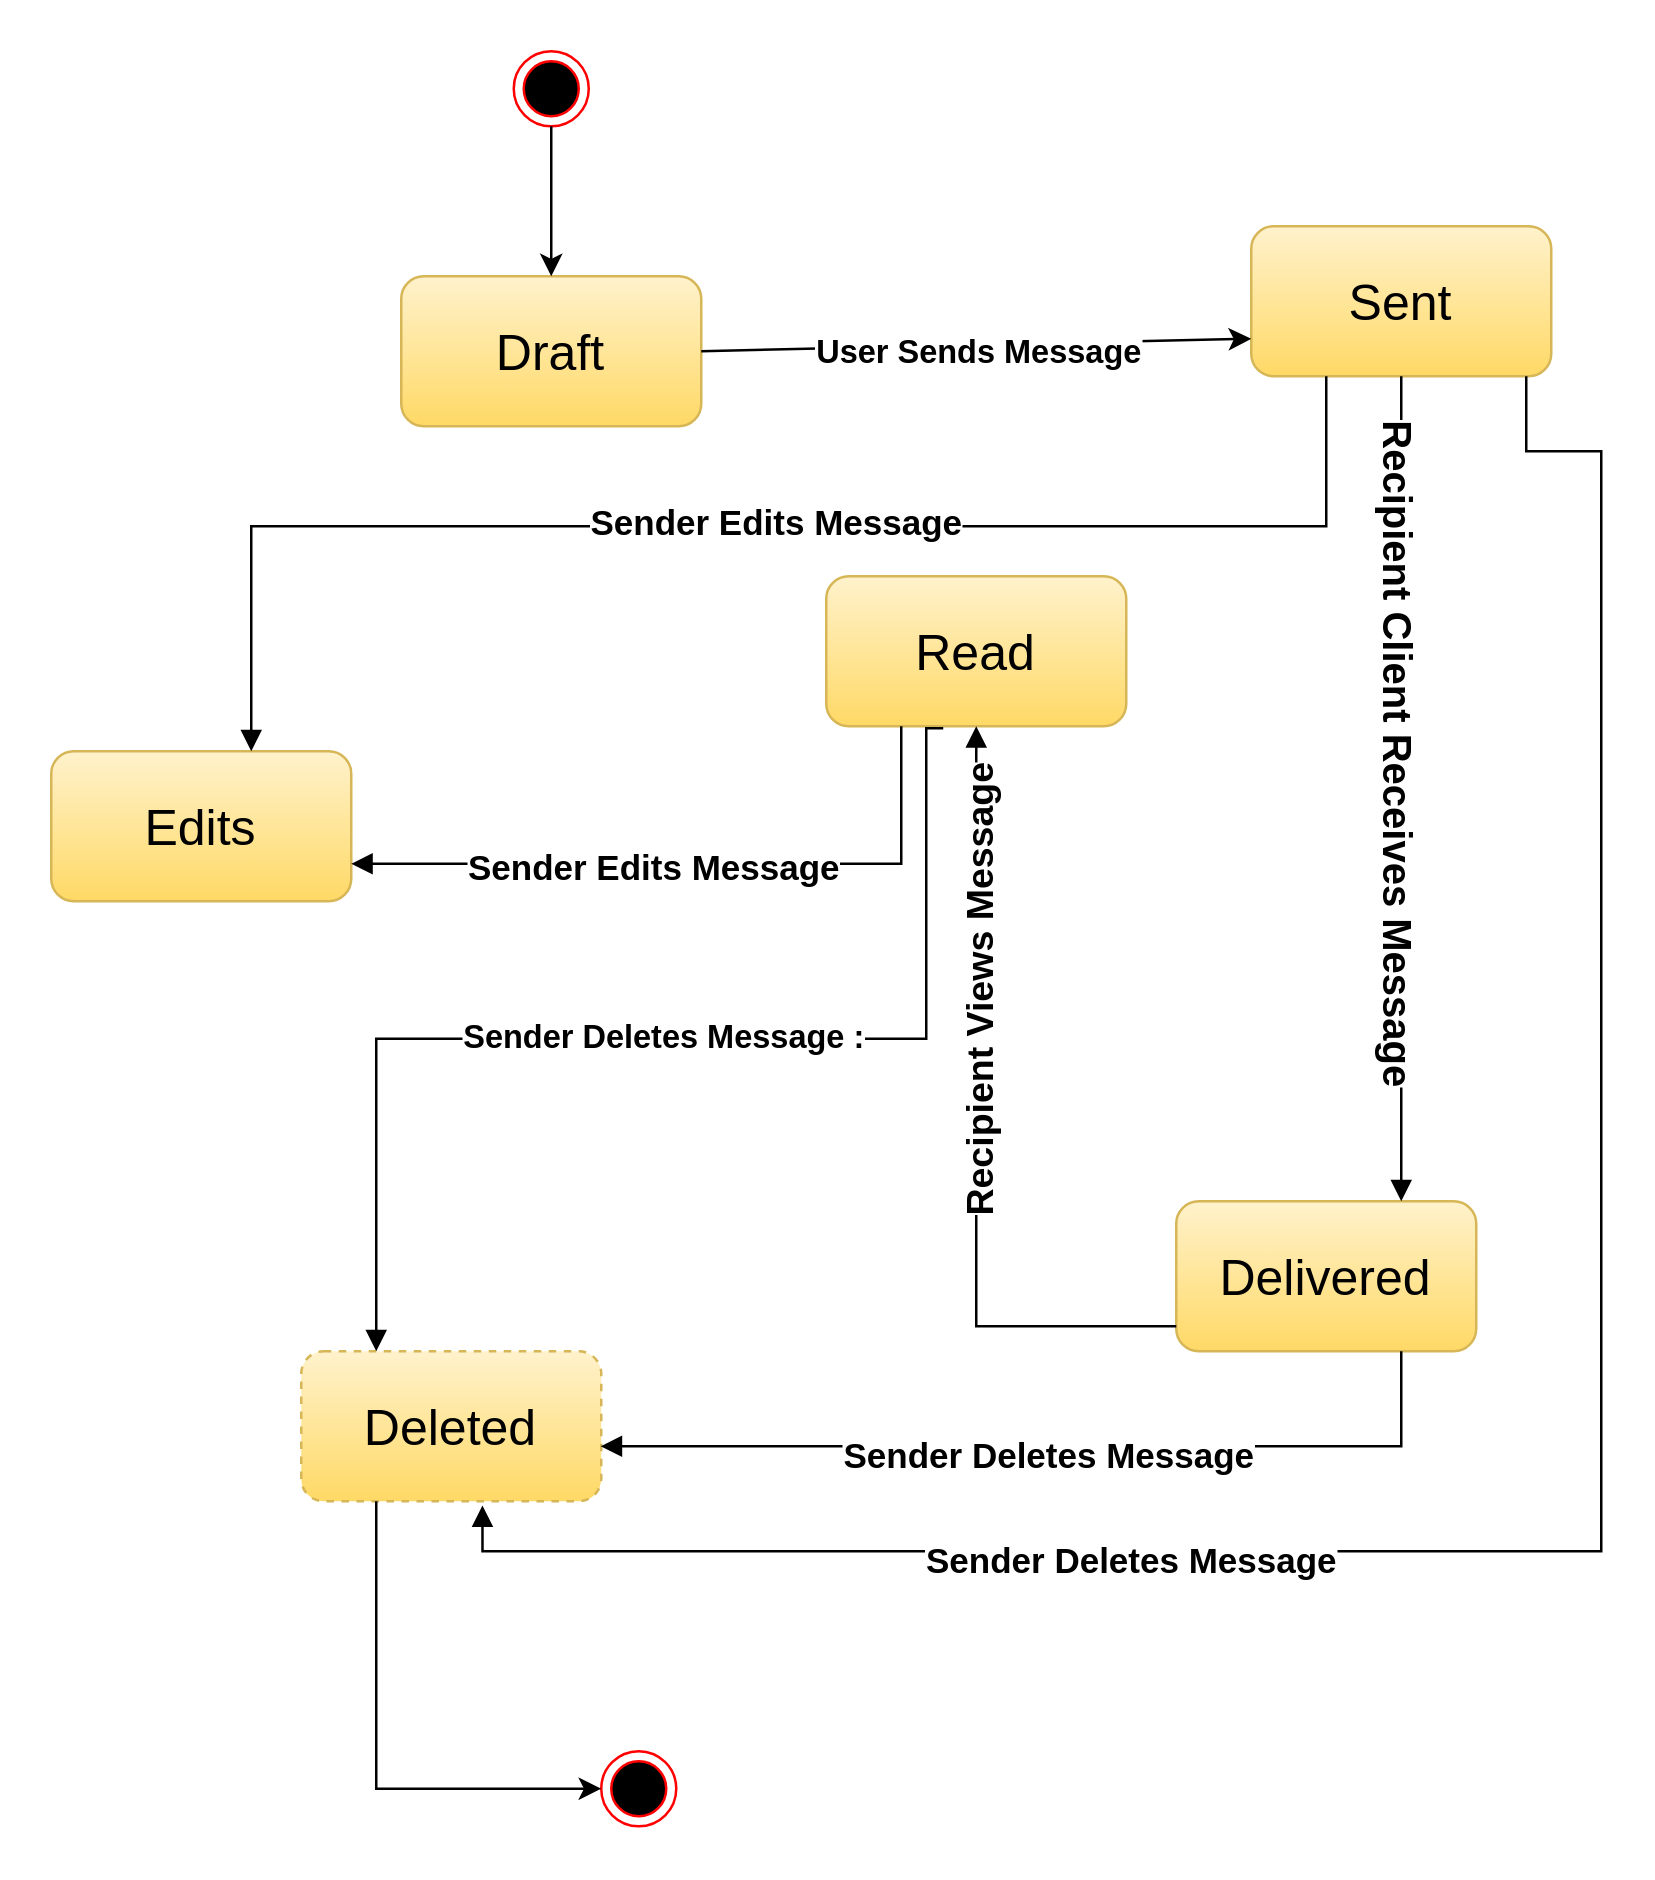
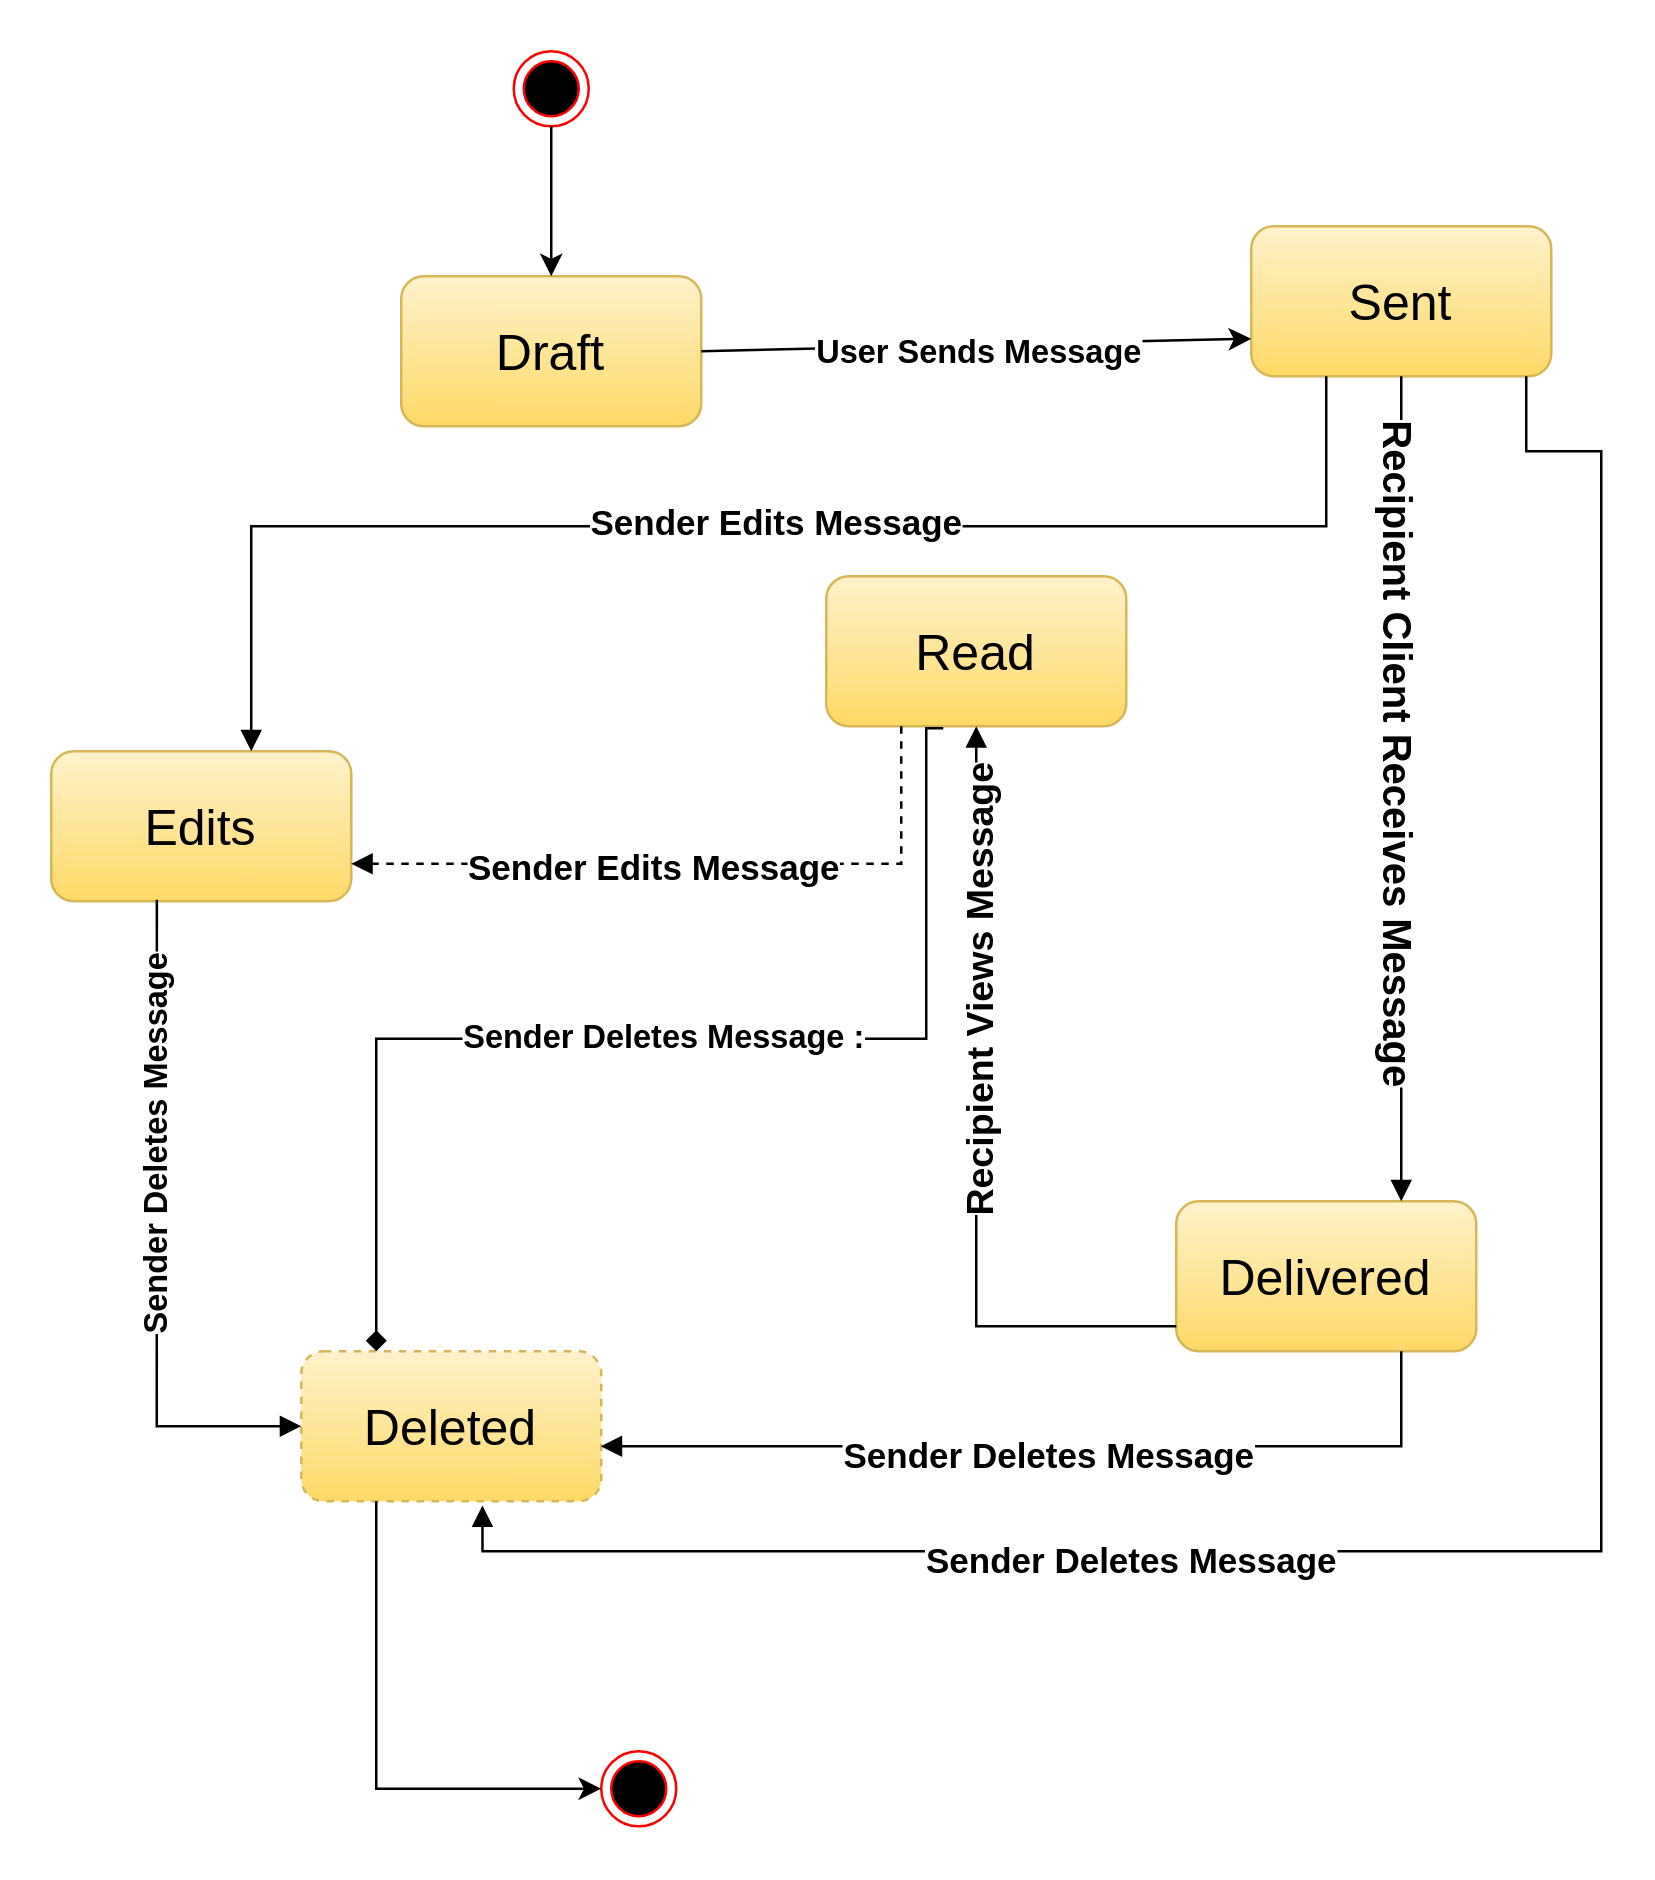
(901, 828) -> (901, 828)
(376, 1329) -> (376, 1330)
none -> (157, 1388)
